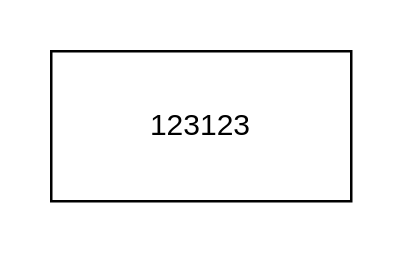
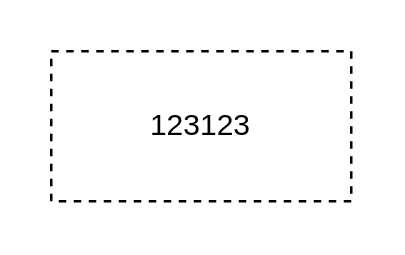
(201, 126) -> (201, 126)
